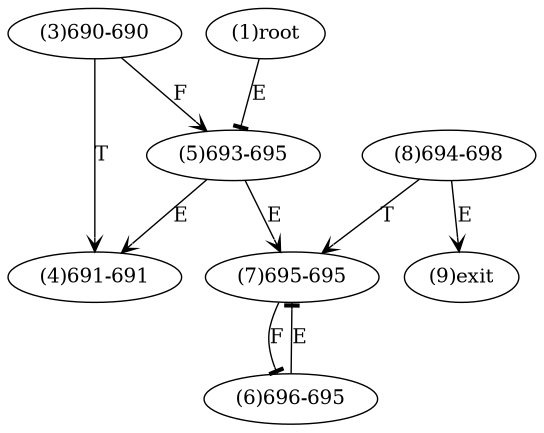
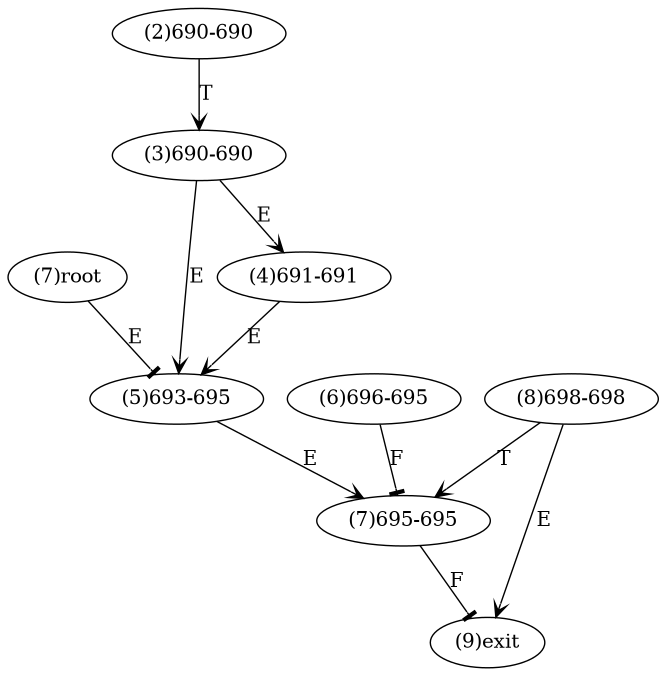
none -> (199, 34)
(266, 34) -> (68, 277)
(180, 94) -> (197, 277)
(102, 155) -> (264, 216)
(449, 155) -> (572, 399)
(170, 212) -> (246, 333)
(269, 334) -> (444, 579)
(300, 338) -> (397, 460)
